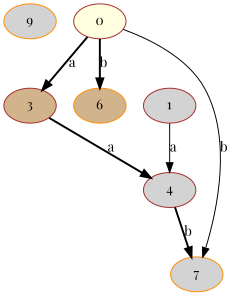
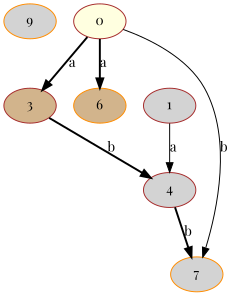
(104, 63) -> (103, 63)
(111, 148) -> (112, 148)
